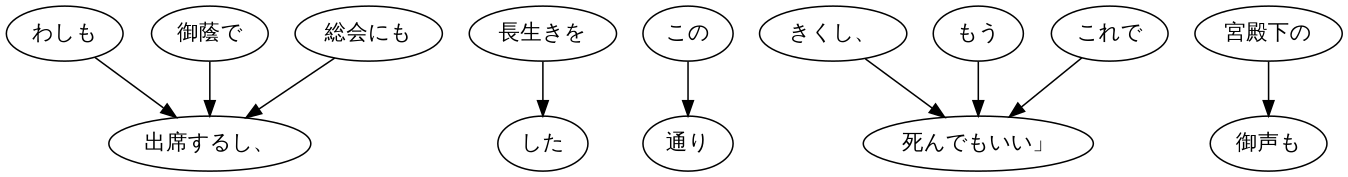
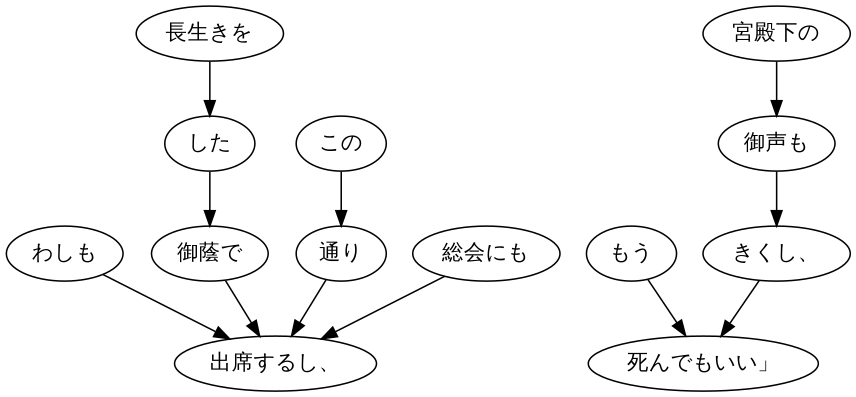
(1110, 34) -> none
none -> (210, 191)
none -> (777, 191)
none -> (313, 301)
